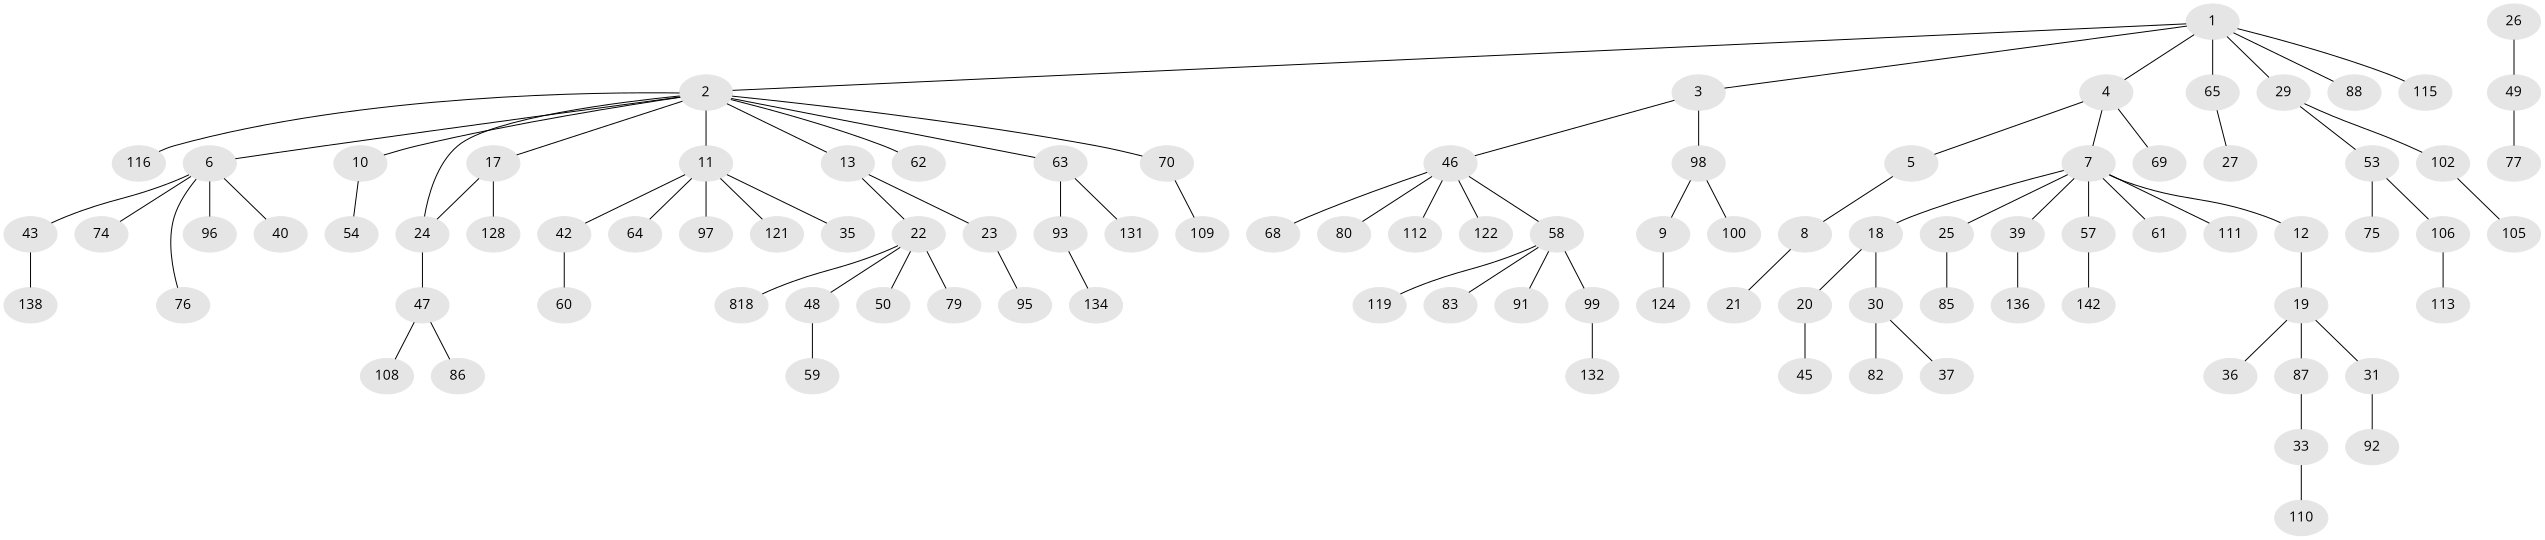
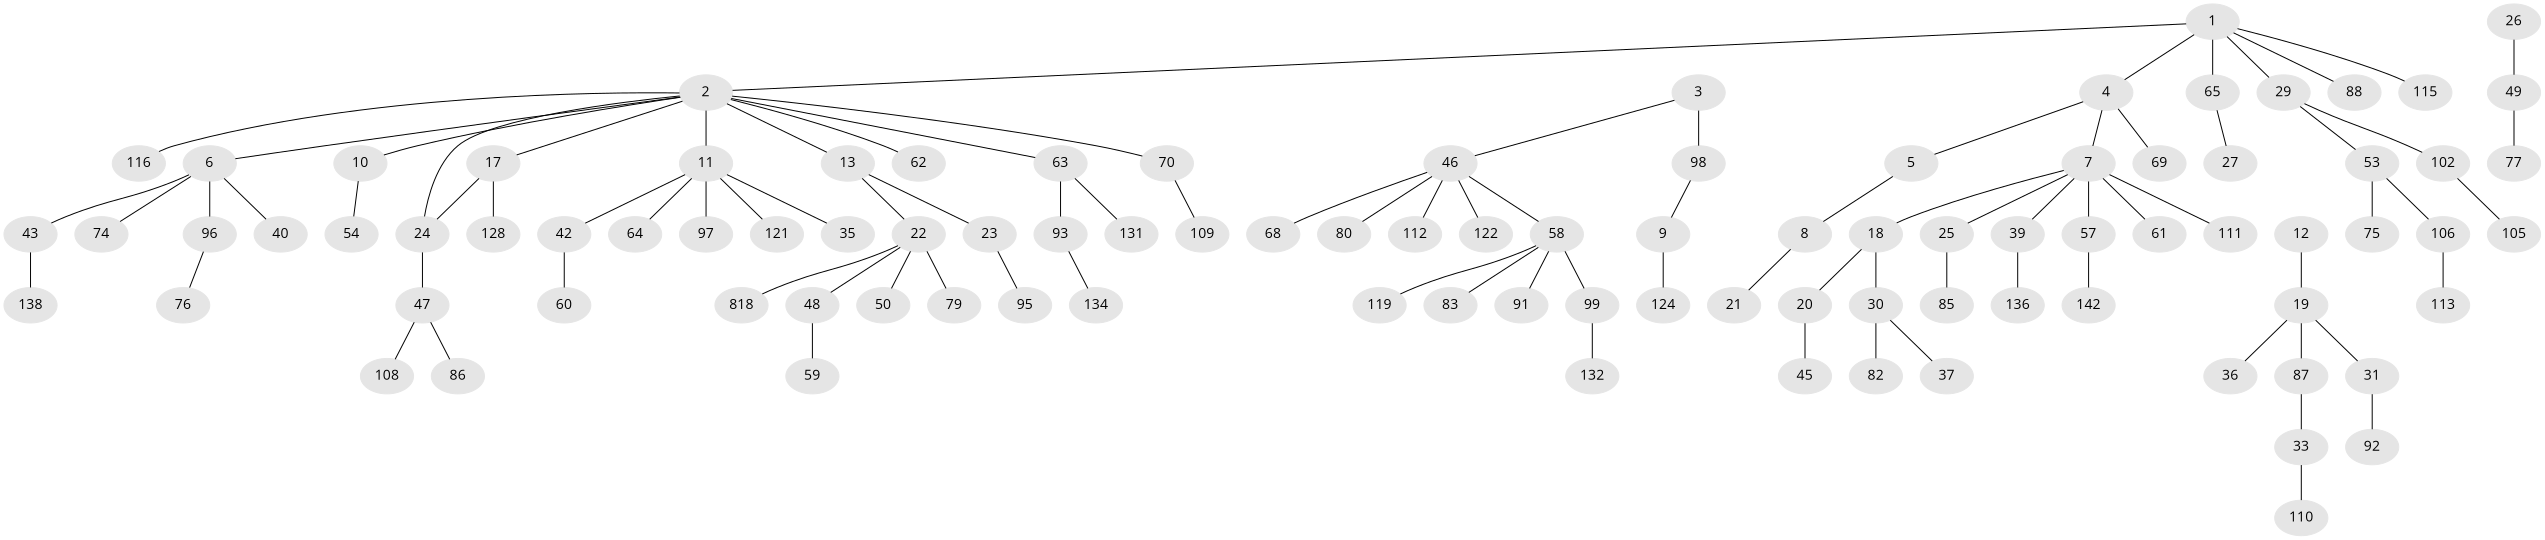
(1956, 57) -> none
(2195, 199) -> none
(172, 231) -> (197, 270)
(1734, 234) -> none
